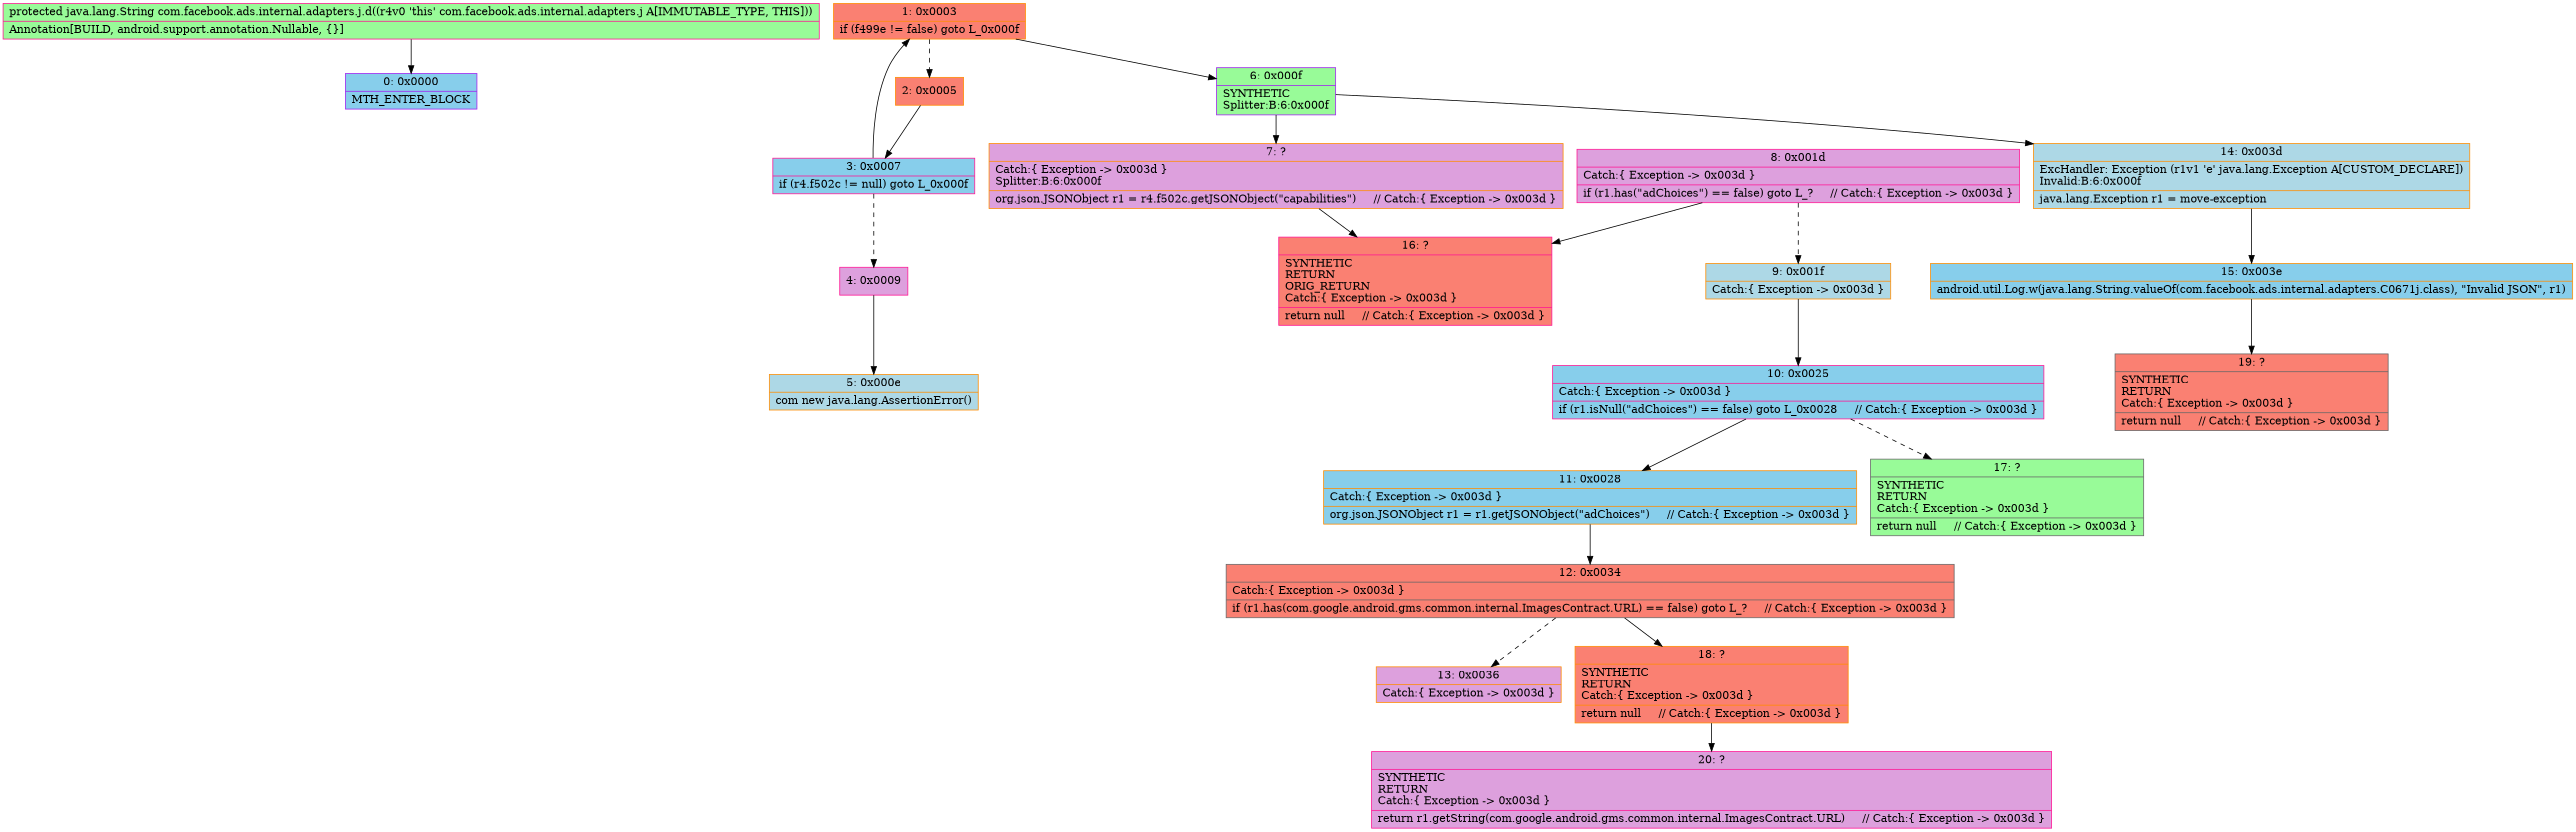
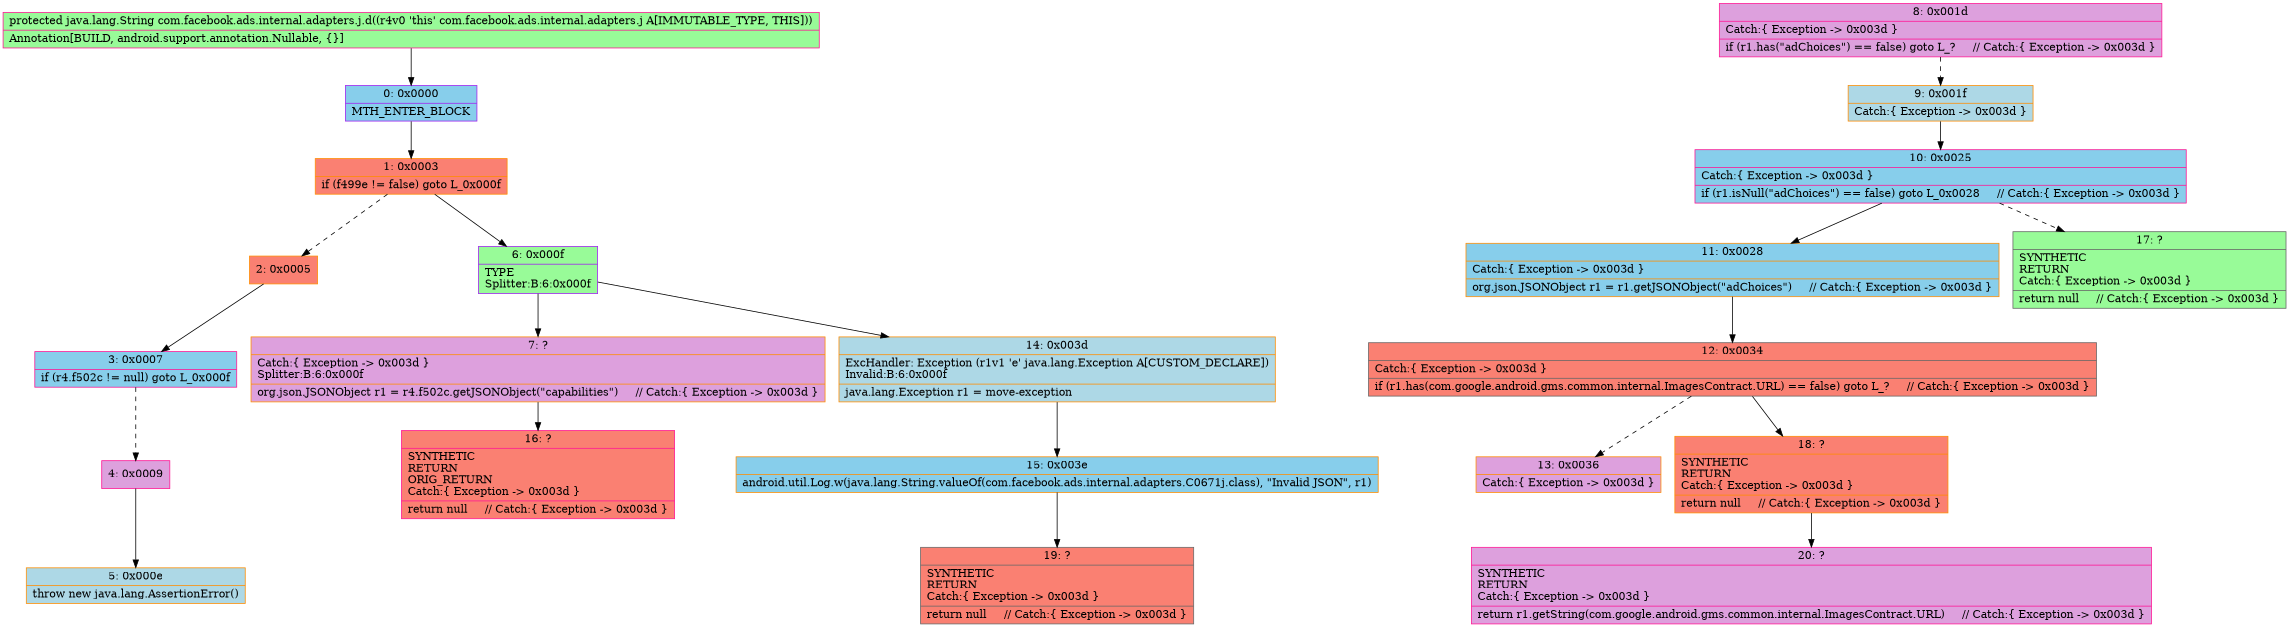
(1257, 94) -> (500, 273)
(879, 98) -> (411, 136)
(1631, 222) -> none
(874, 401) -> (136, 594)
